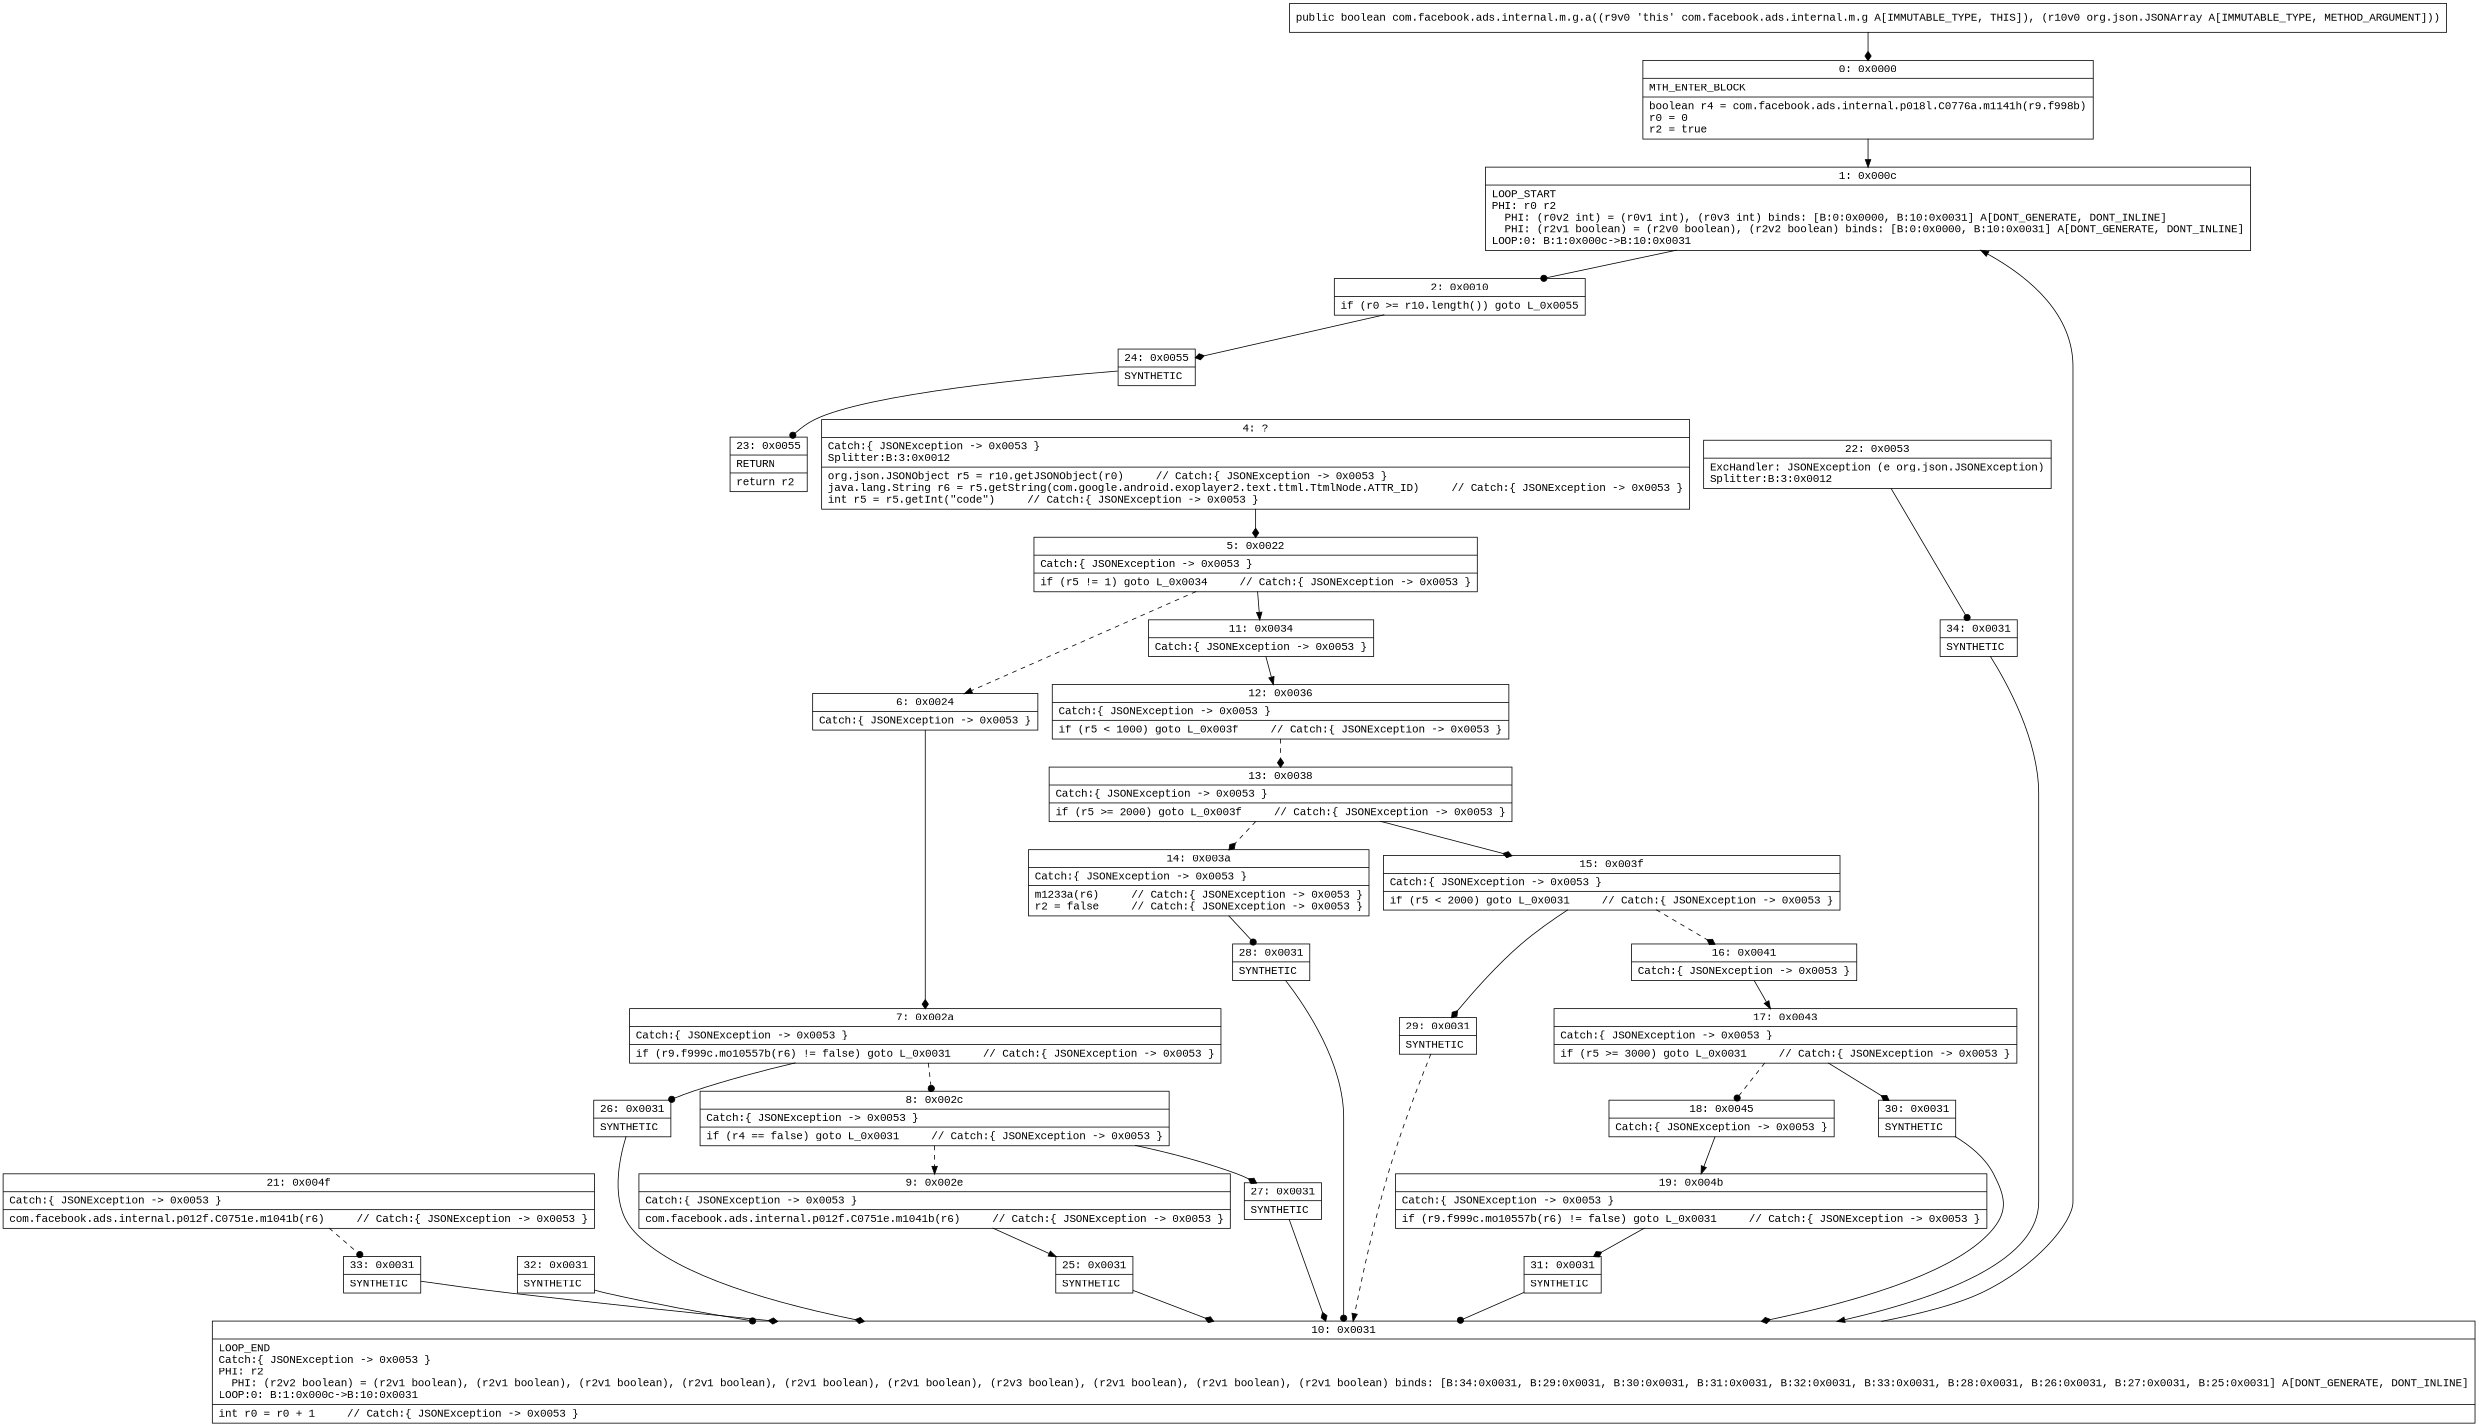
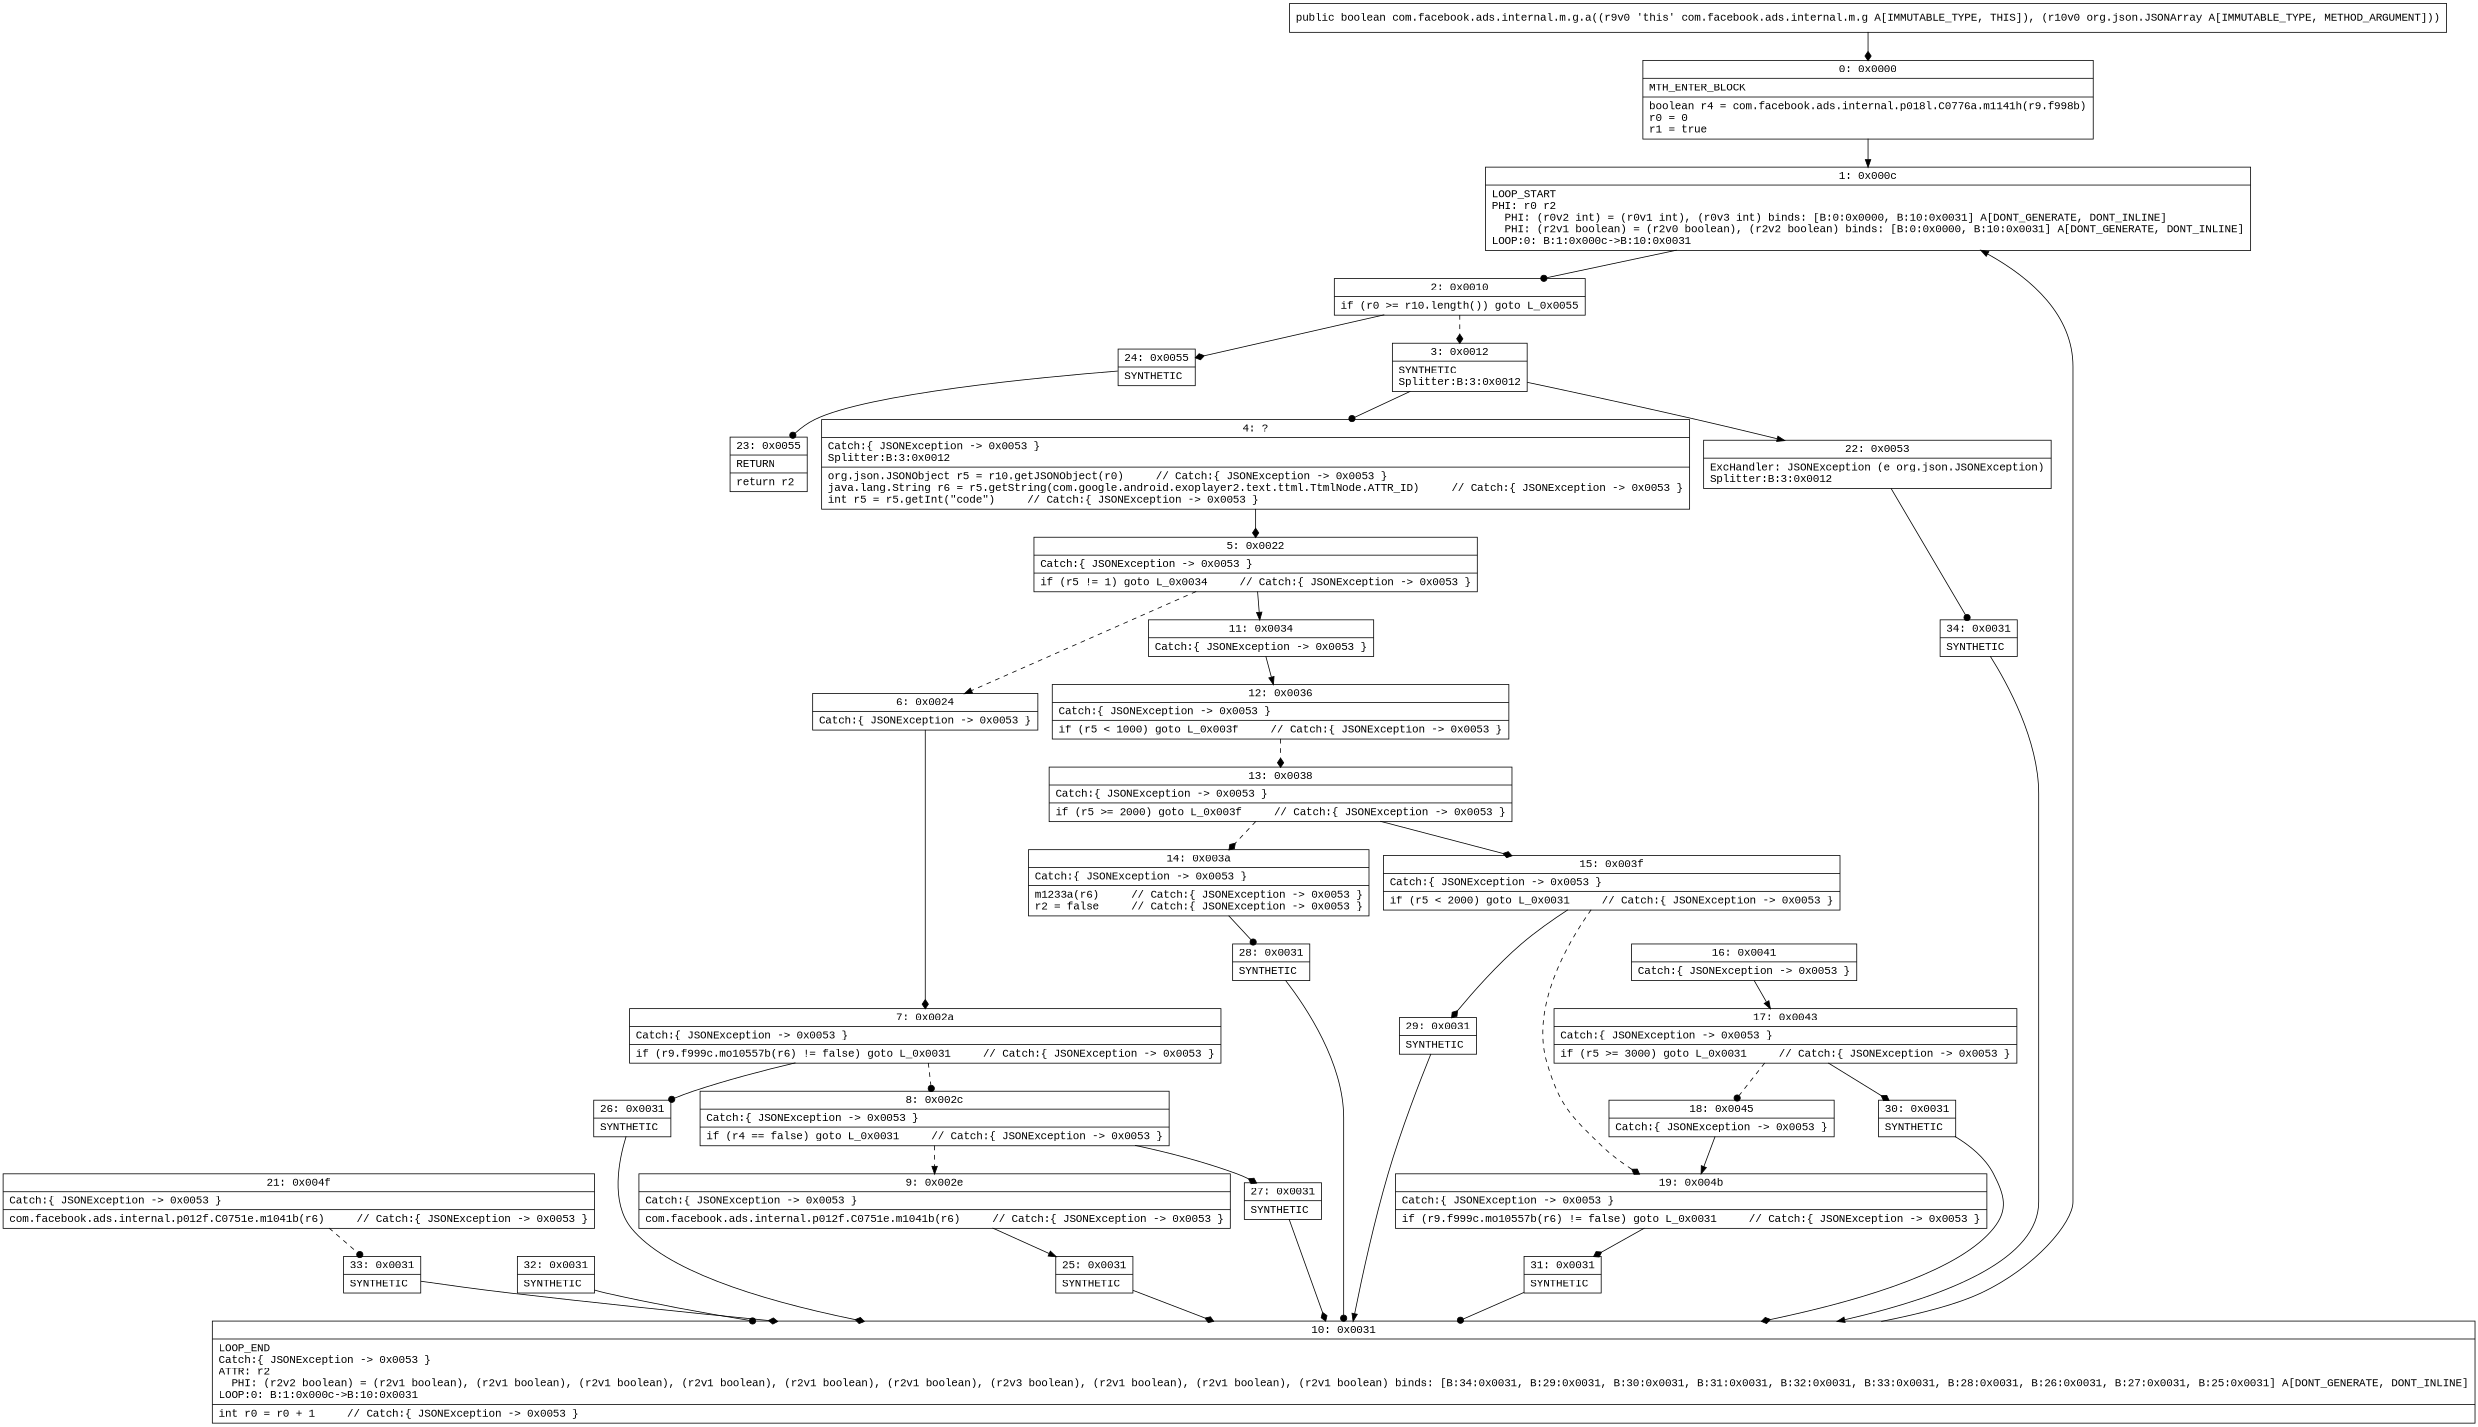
(1678, 129) -> (1678, 129)
none -> (1460, 367)
(1682, 925) -> (1545, 1050)
(1386, 1182) -> (1386, 1182)
(245, 1371) -> (248, 1371)
